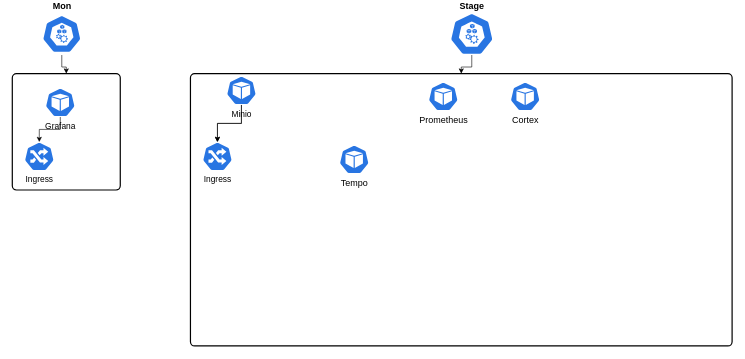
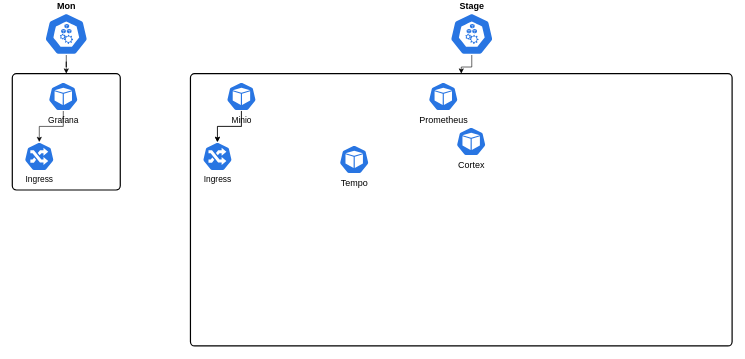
(62, 34) -> (66, 34)
(242, 90) -> (242, 96)
(525, 96) -> (471, 141)
(60, 102) -> (63, 96)
